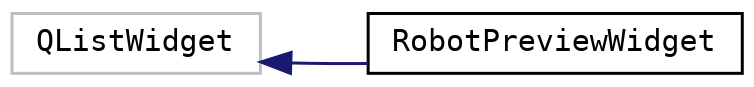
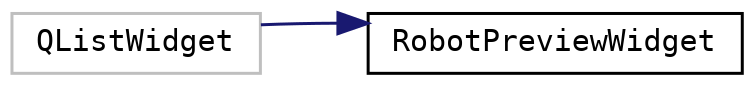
(330, 64) -> (299, 24)
